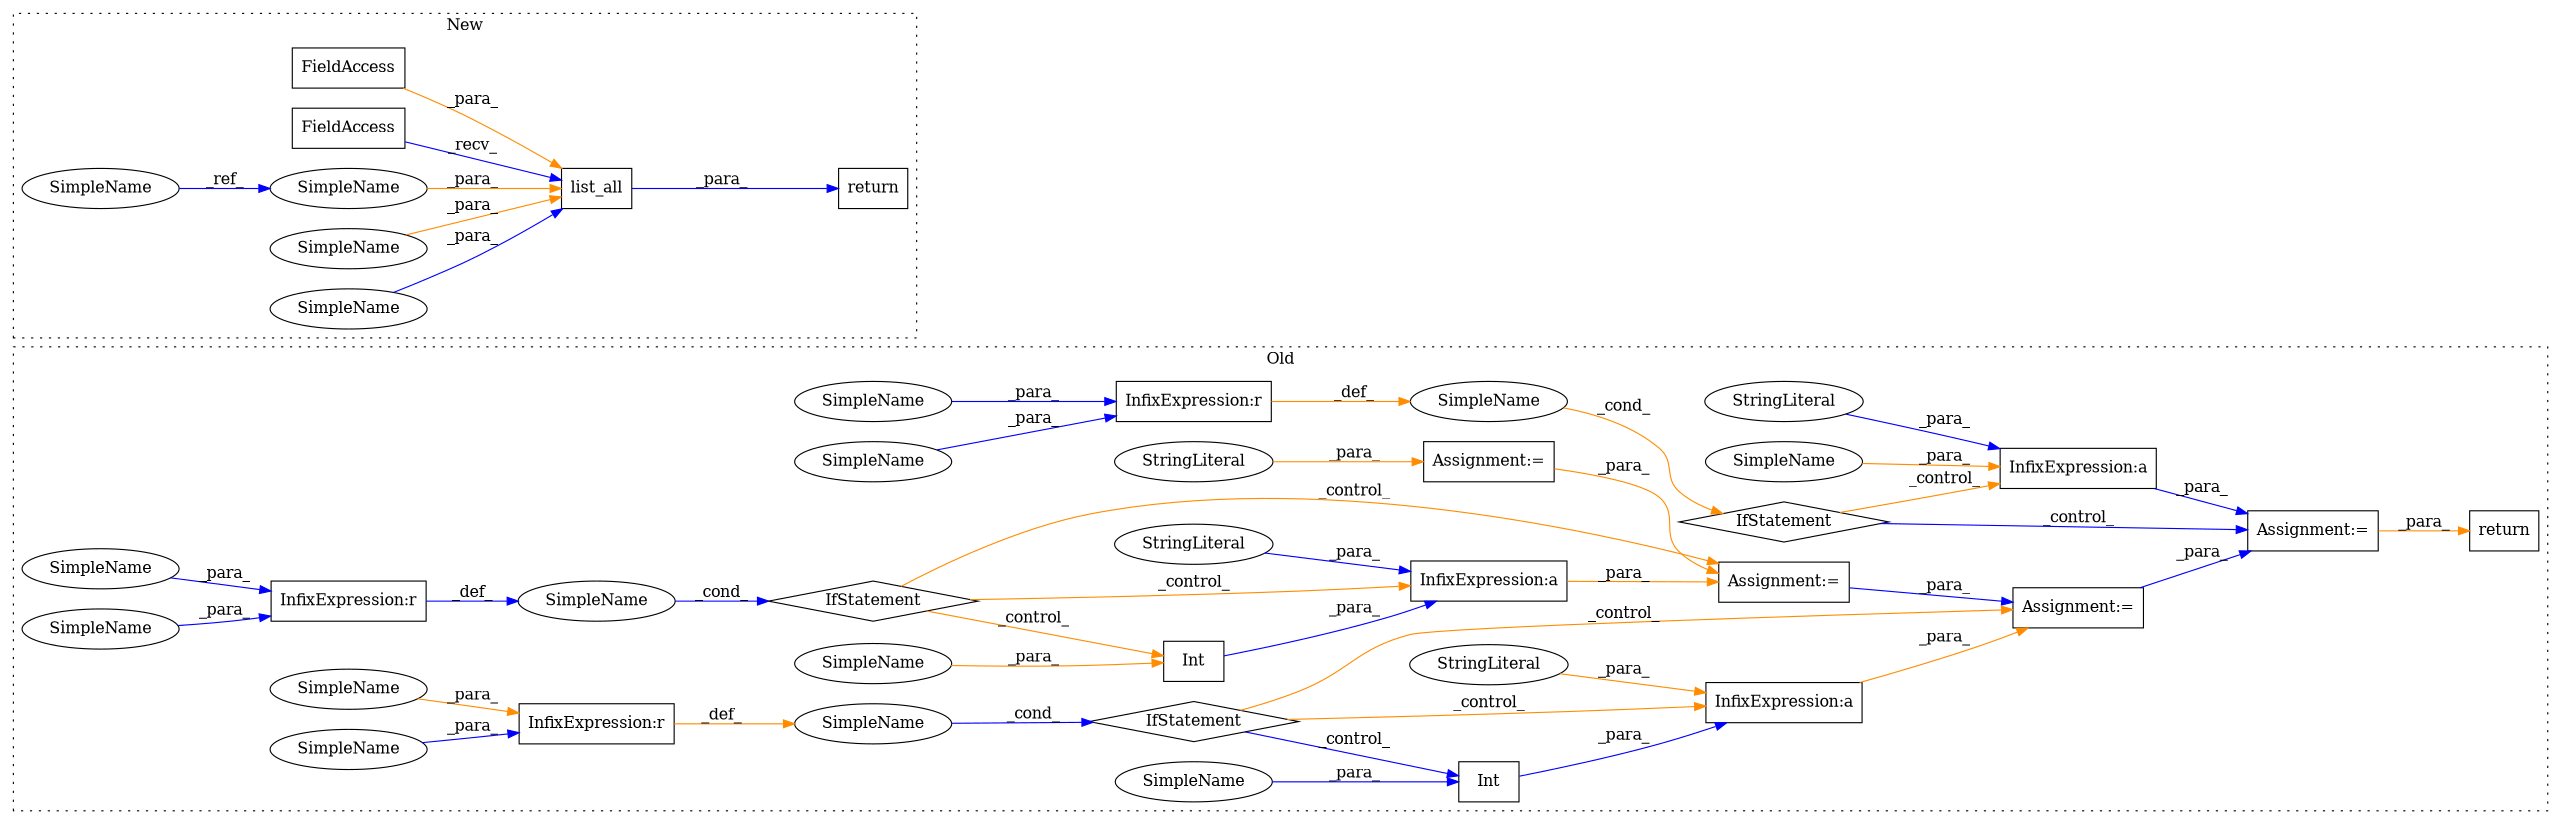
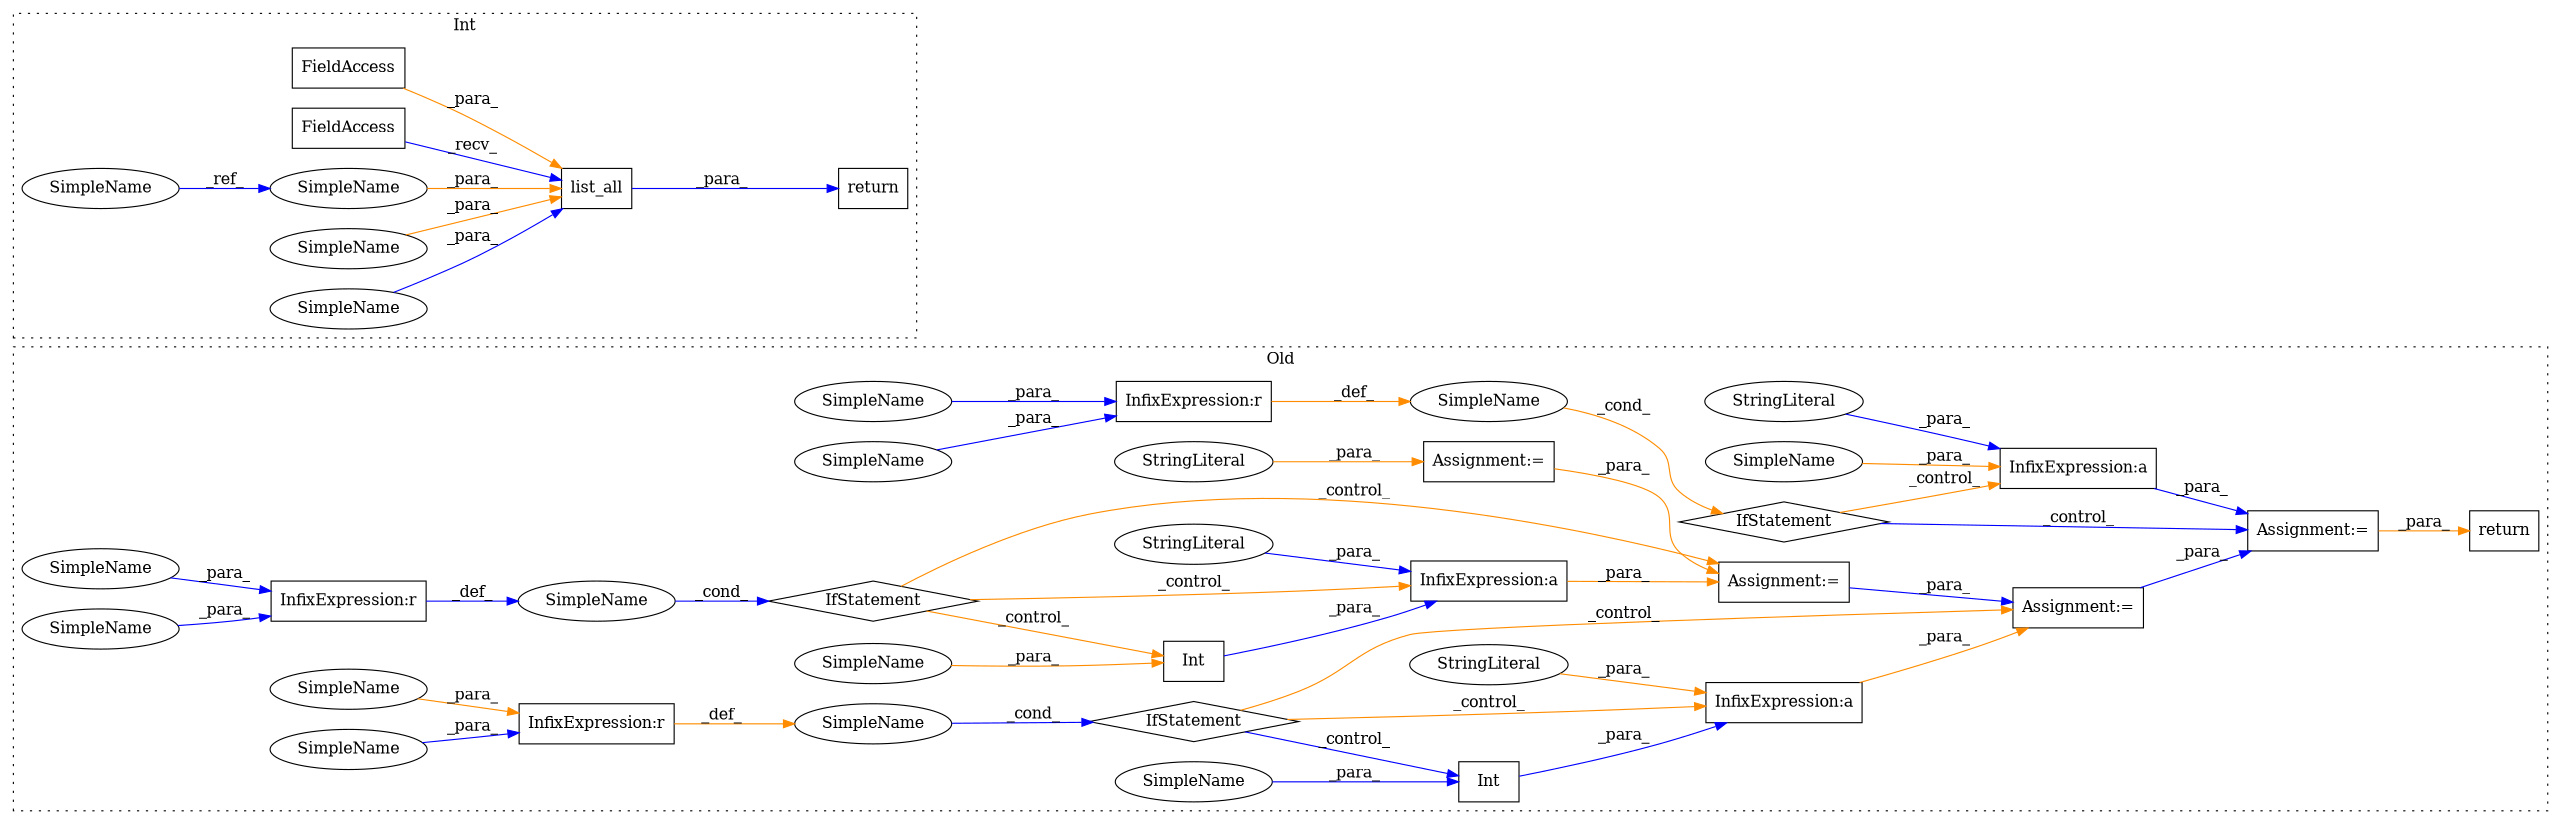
(465, 26) -> (465, 26)
